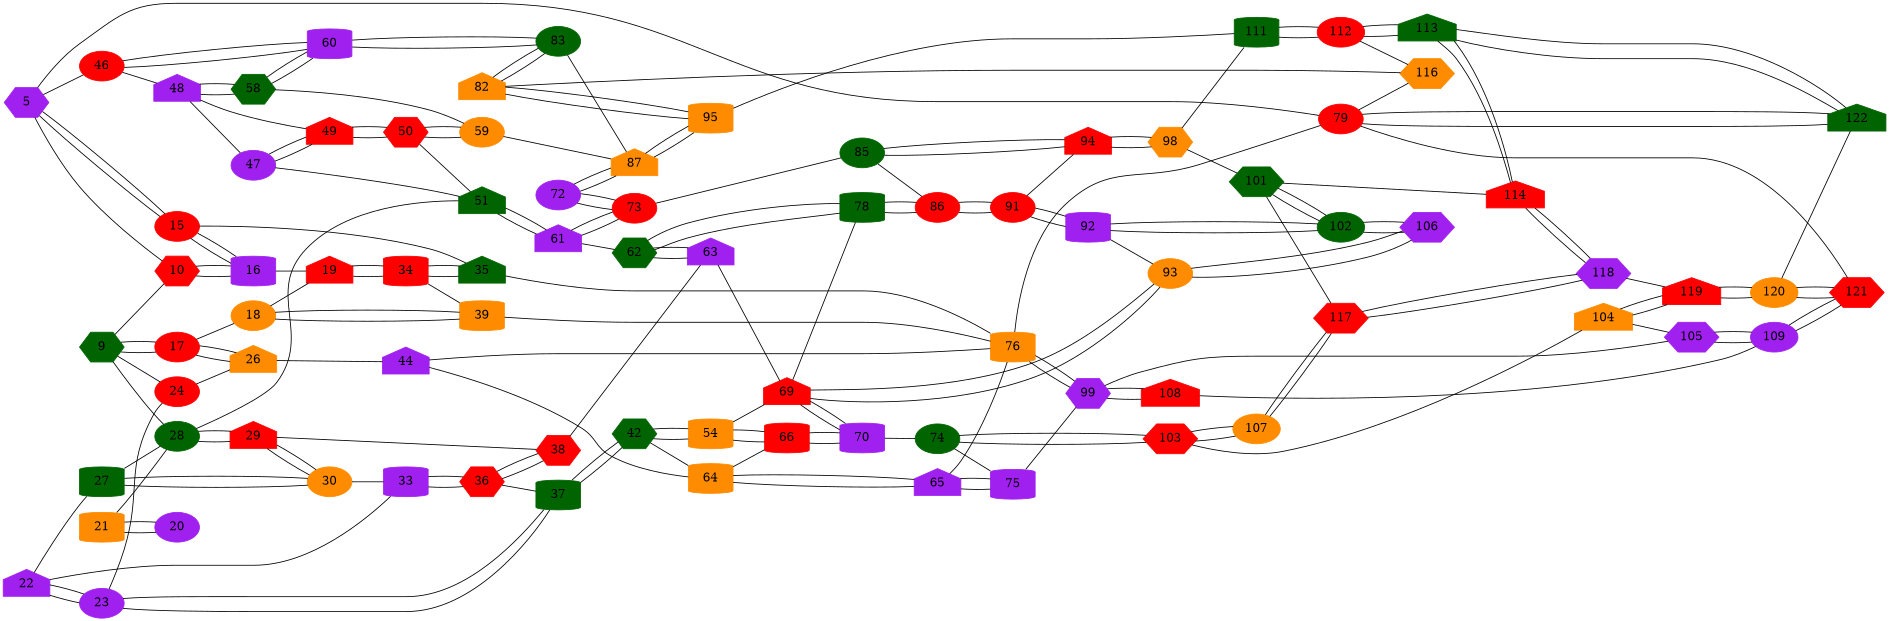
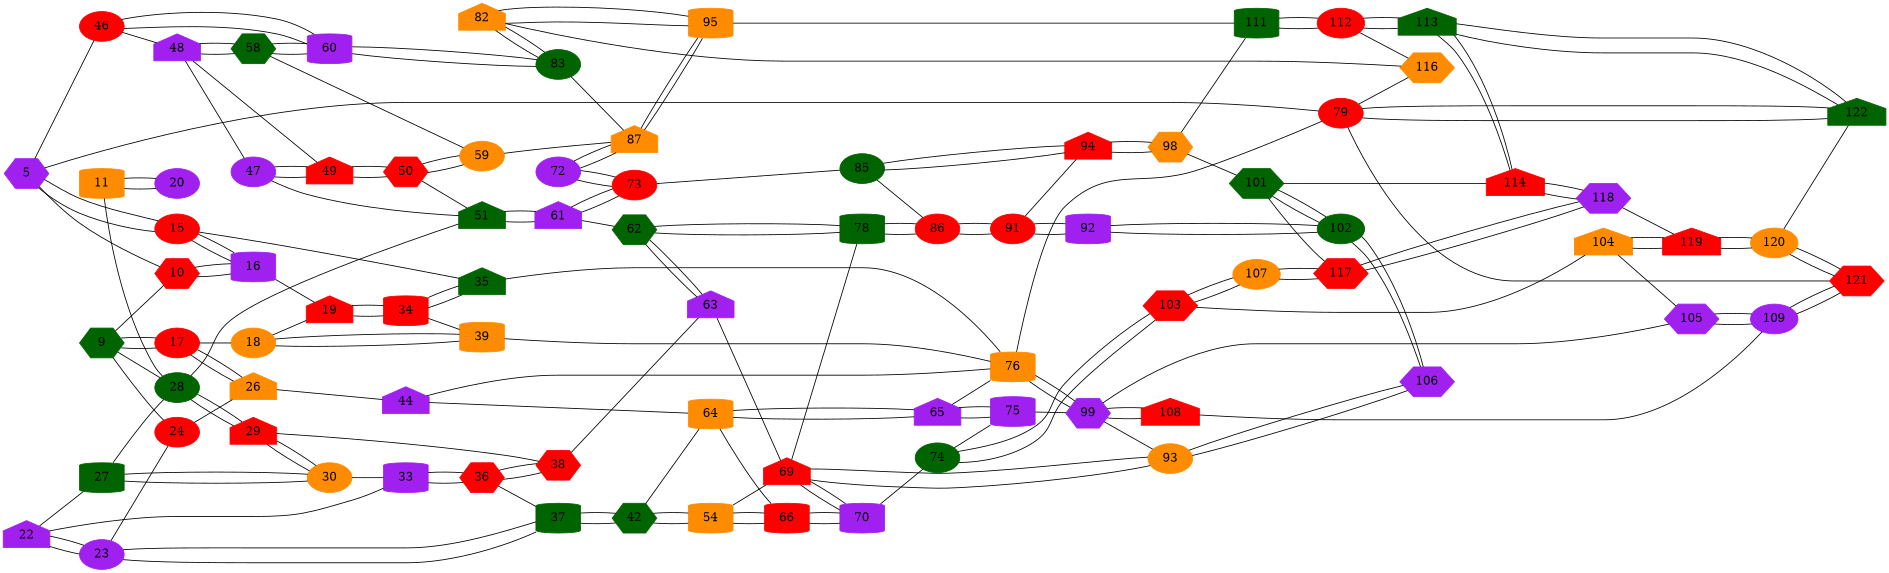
(1132, 252) -> (1128, 435)
(102, 527) -> (102, 183)
